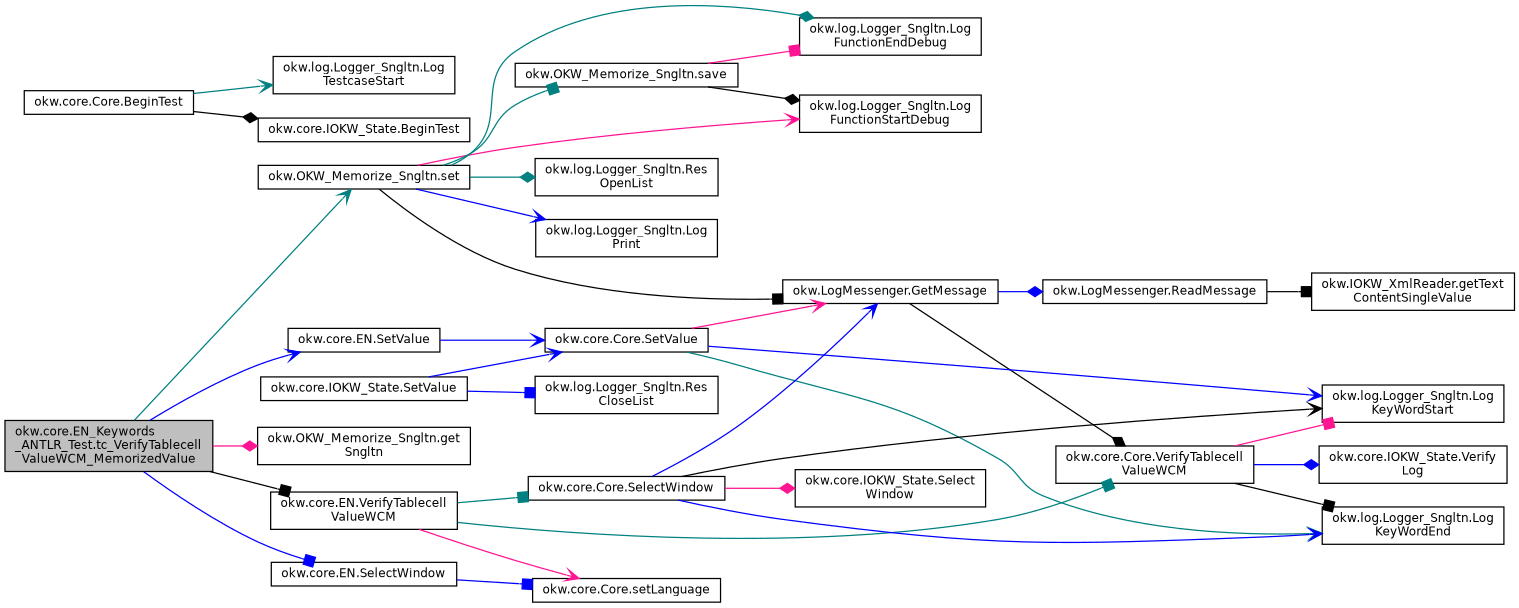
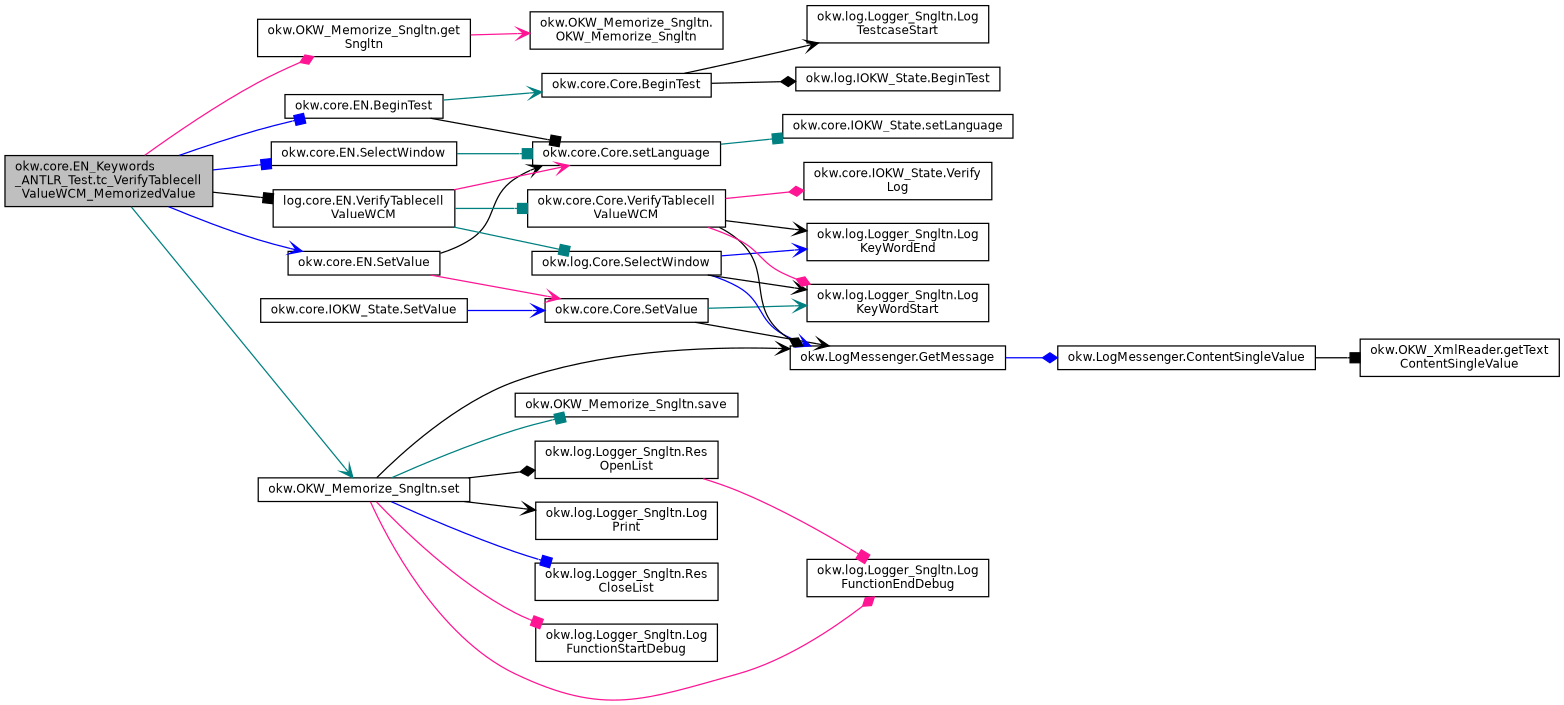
(585, 19) -> (583, 697)
none -> (627, 30)
(748, 57) -> (782, 511)
(227, 90) -> (745, 60)
(746, 93) -> none
none -> (364, 106)
none -> (898, 126)
(364, 130) -> (898, 79)
(601, 136) -> (448, 568)
(495, 177) -> (494, 475)
(474, 203) -> (494, 505)
none -> (490, 216)
(563, 282) -> (561, 368)
(1155, 292) -> (1187, 358)
(1413, 292) -> (1460, 358)
(752, 317) -> (756, 333)
(486, 340) -> (489, 286)
(996, 360) -> (758, 273)
(994, 368) -> (749, 307)
(495, 392) -> (464, 533)
(1278, 436) -> (765, 261)
(998, 458) -> none
(1279, 465) -> (757, 195)
(627, 488) -> (627, 263)
(890, 488) -> none
(1278, 494) -> (760, 225)
(364, 511) -> (364, 208)
(488, 582) -> (488, 154)
